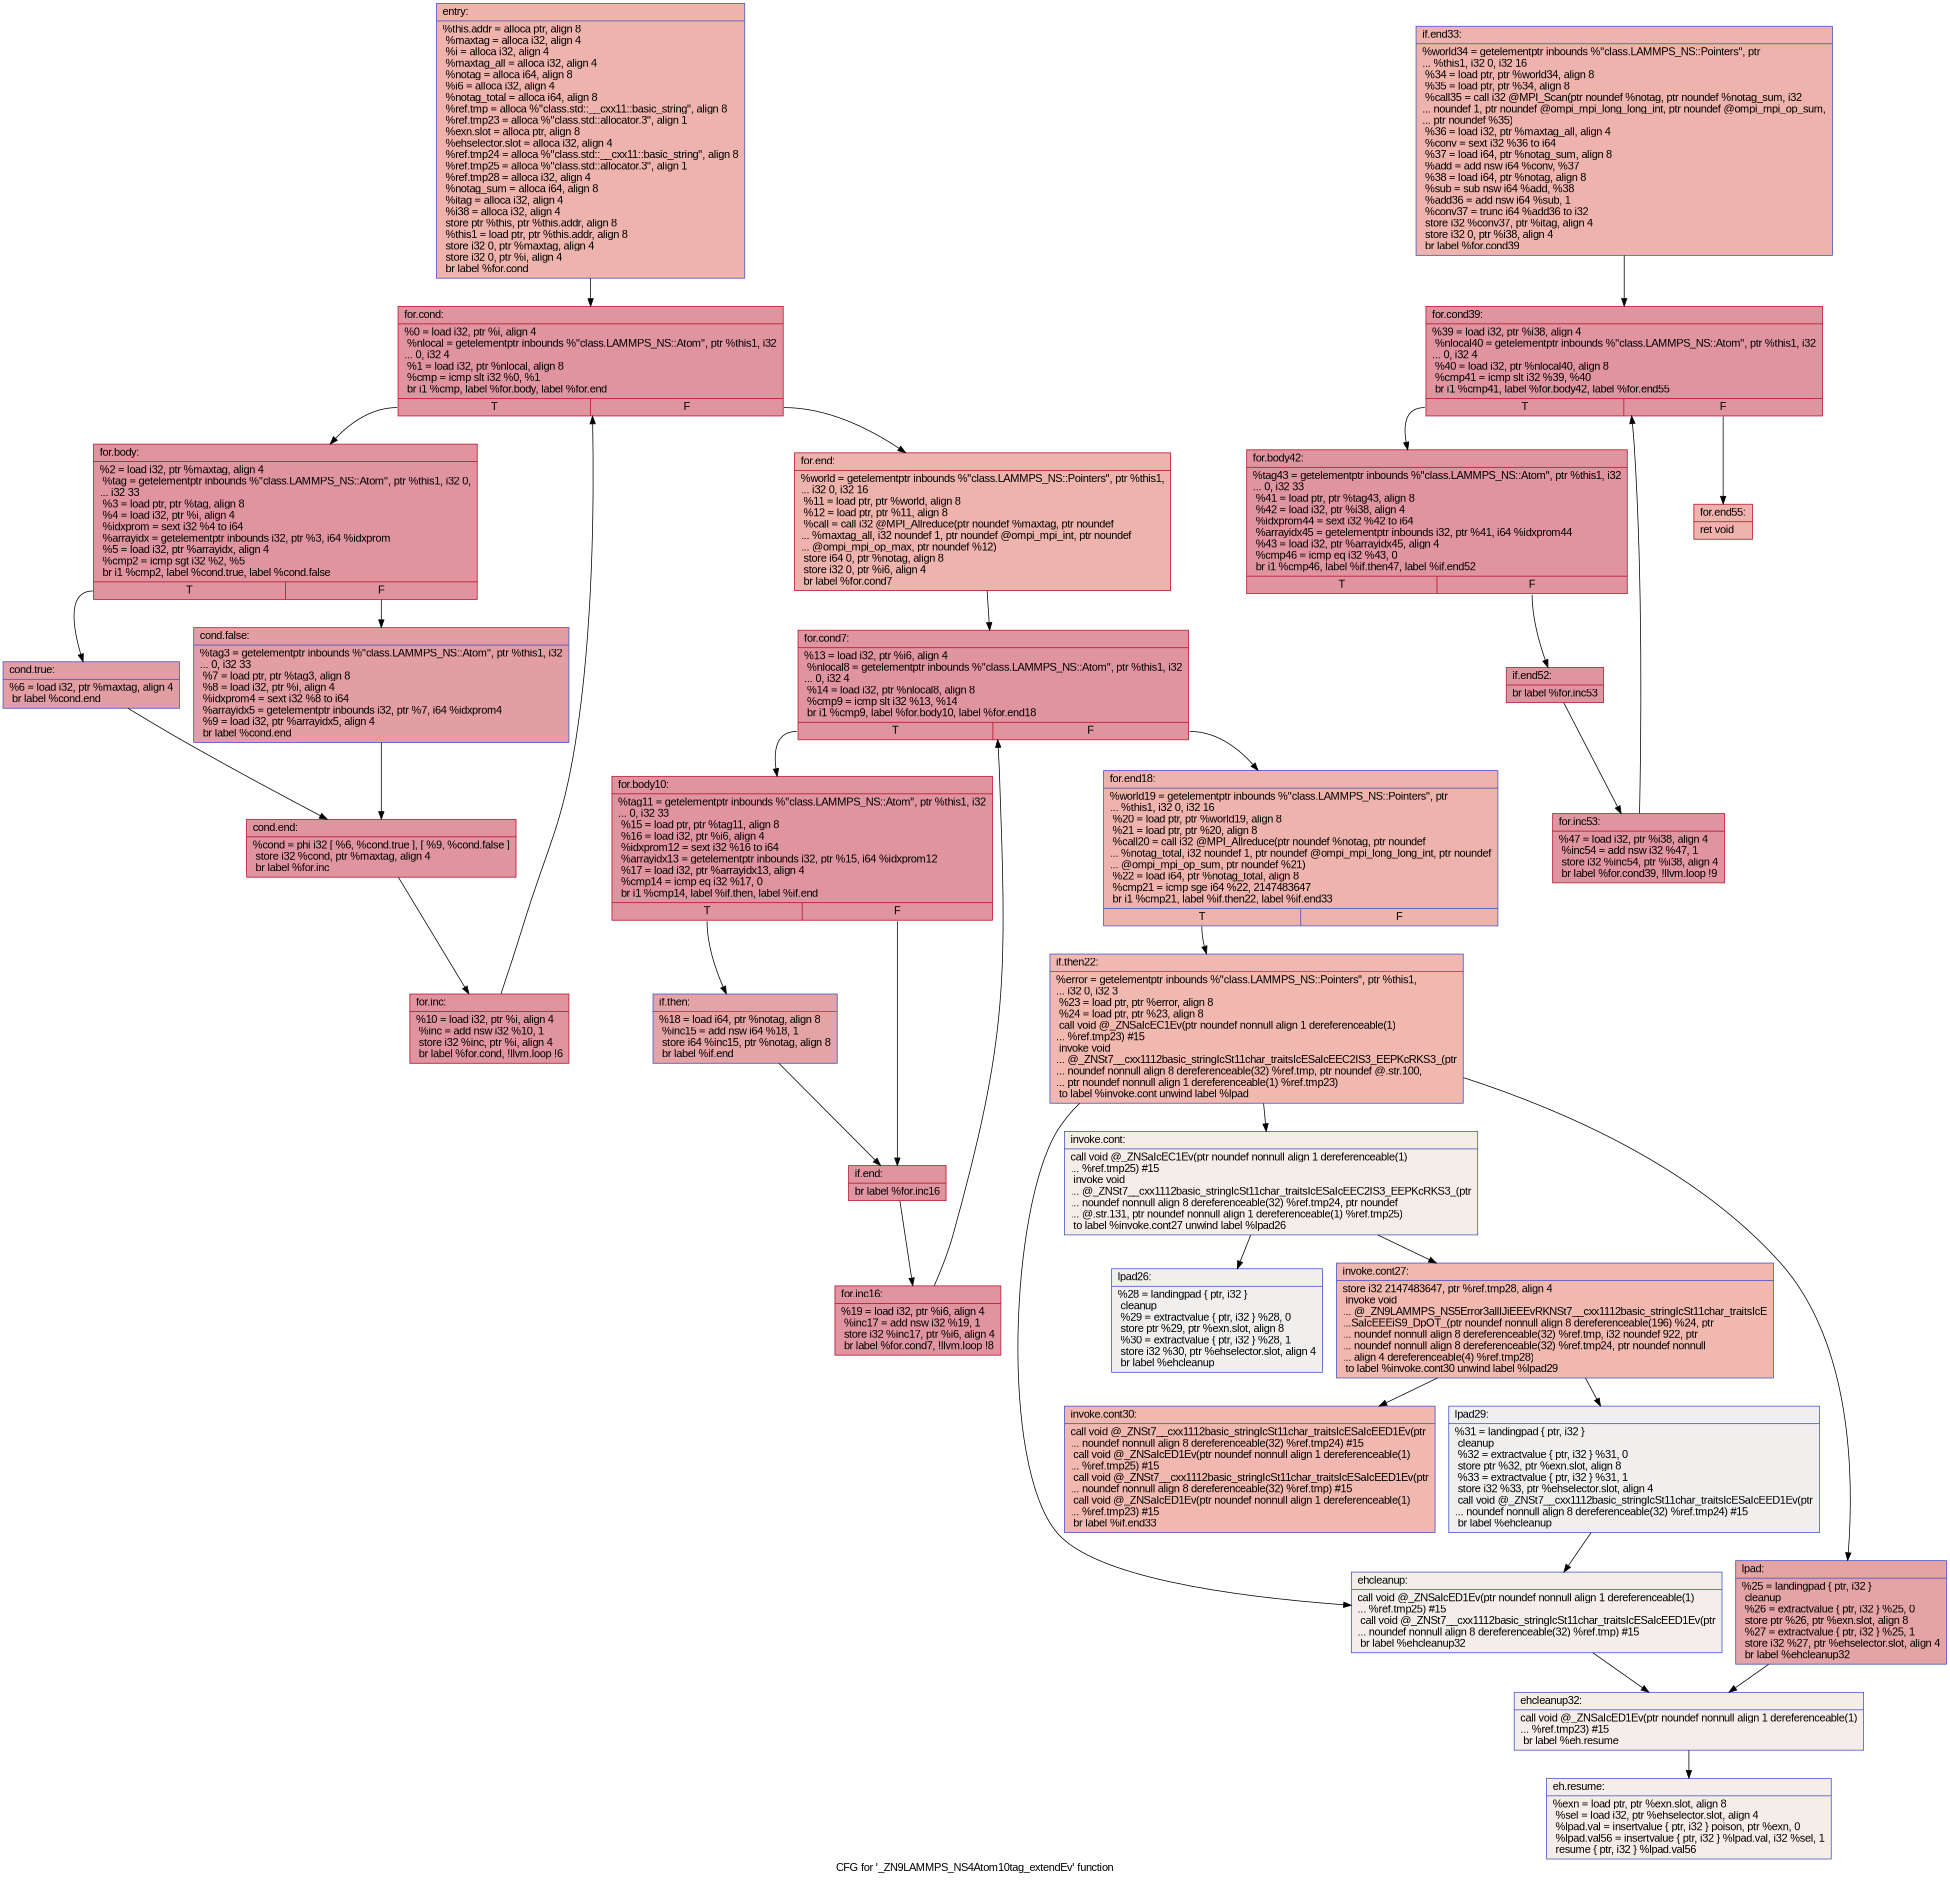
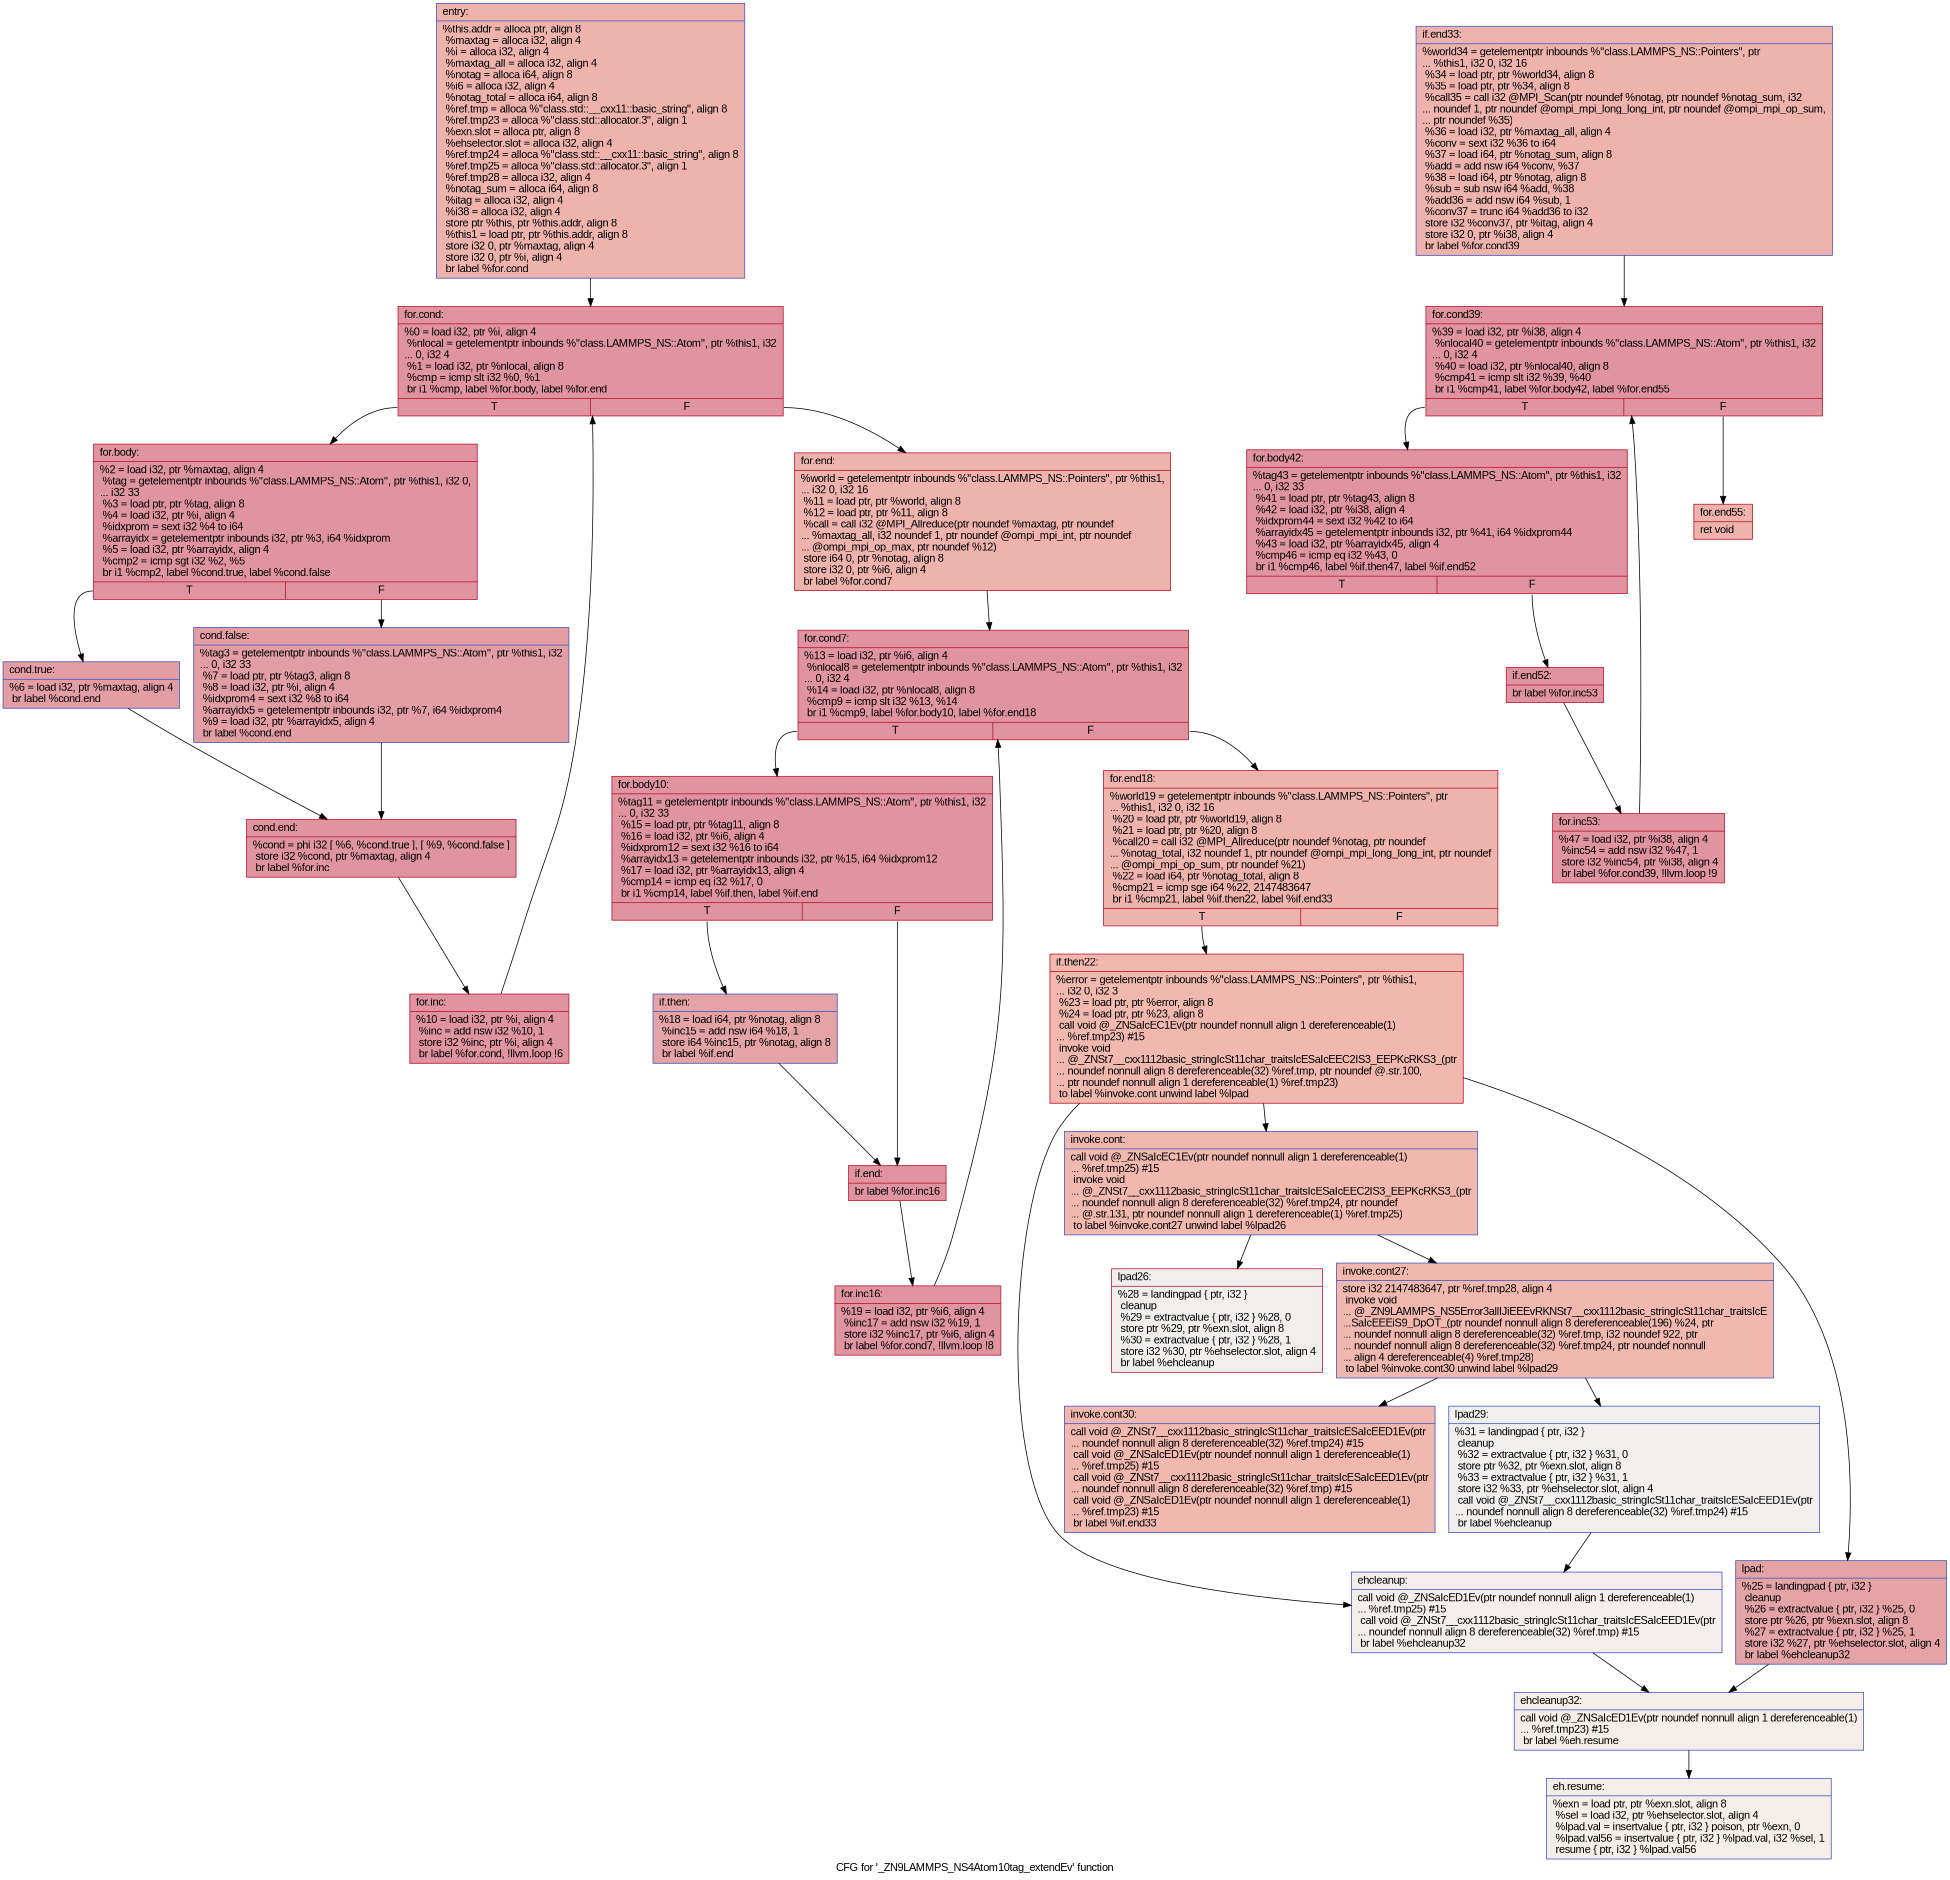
(1301, 848) -> (1301, 848)
(1257, 1029) -> (1257, 1029)
(1271, 1183) -> (1271, 1183)
(1217, 1321) -> (1217, 1321)
